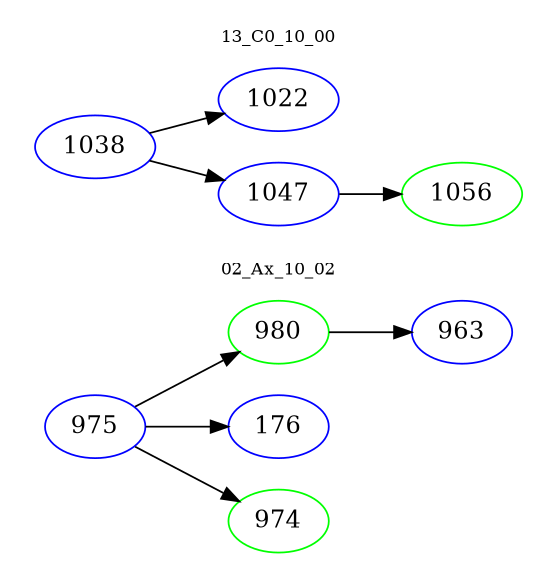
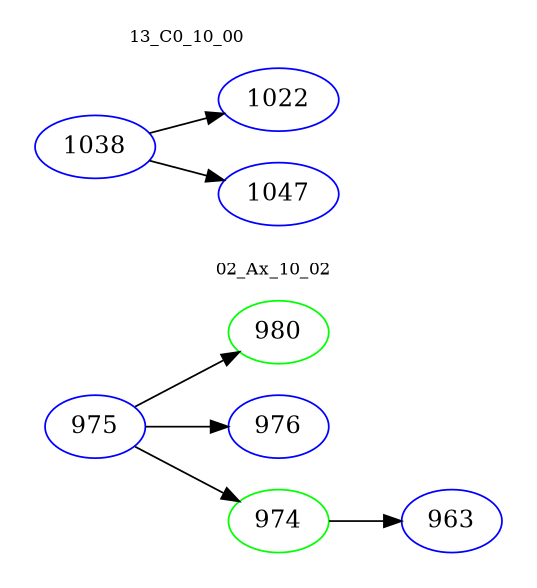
(462, 194) -> none
(362, 332) -> (356, 521)
(279, 427) -> (279, 427)
